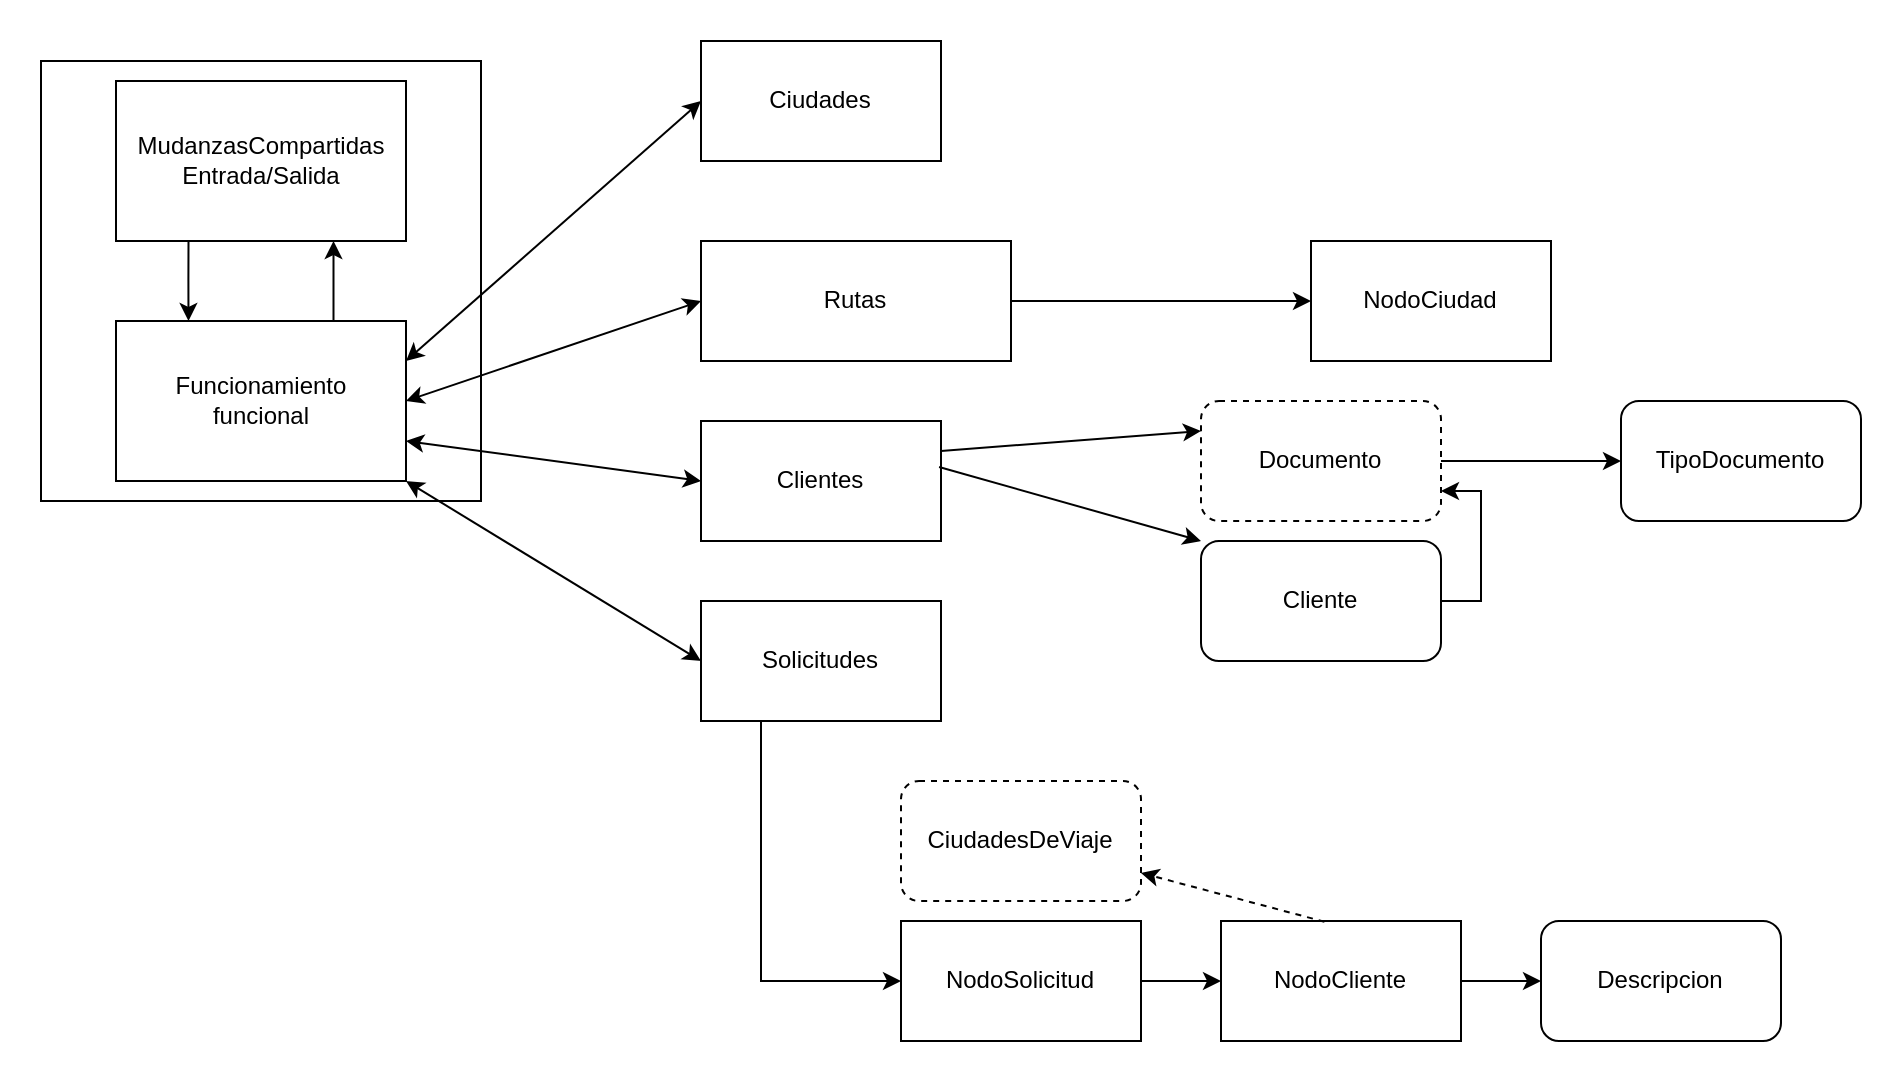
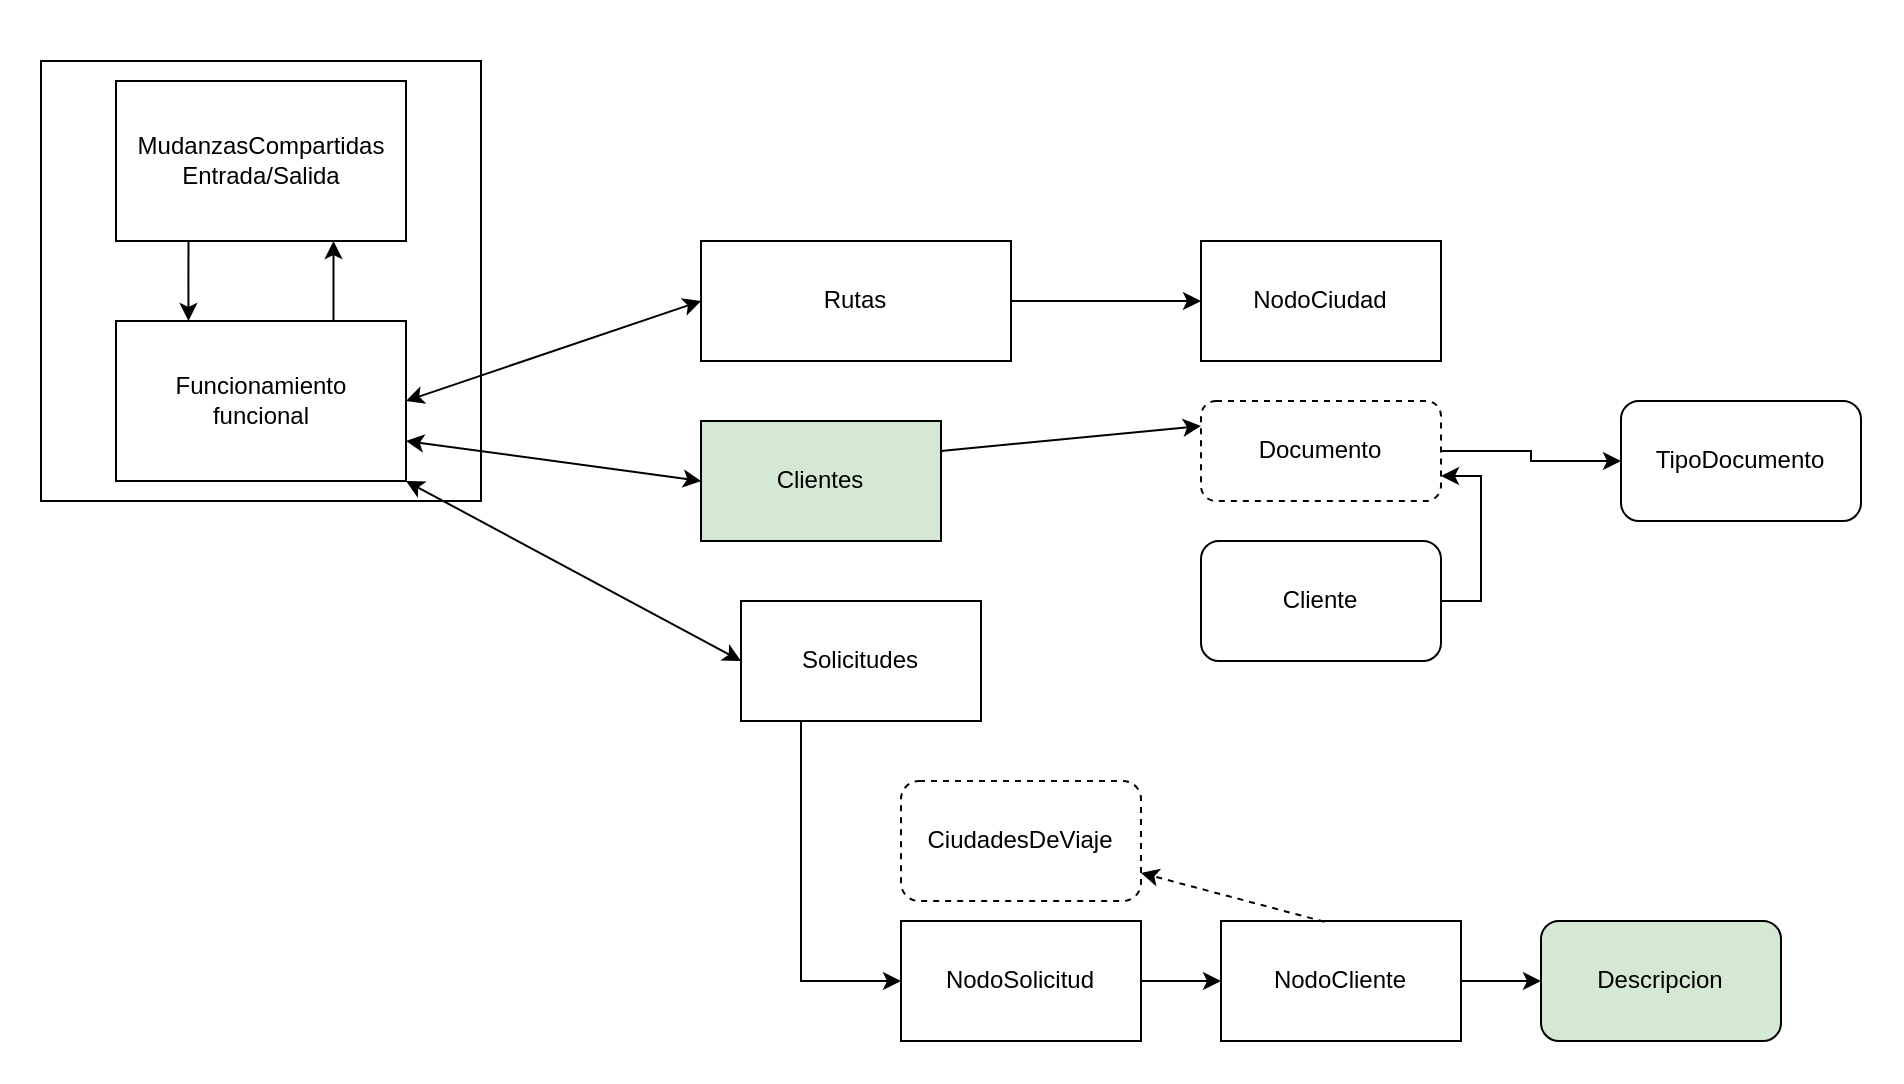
(821, 101) -> none
(553, 231) -> none
(1431, 301) -> (1321, 301)
(1321, 461) -> (1321, 451)
(821, 481) -> (821, 481)
(1063, 502) -> none
(821, 661) -> (861, 661)
(1661, 981) -> (1661, 981)
